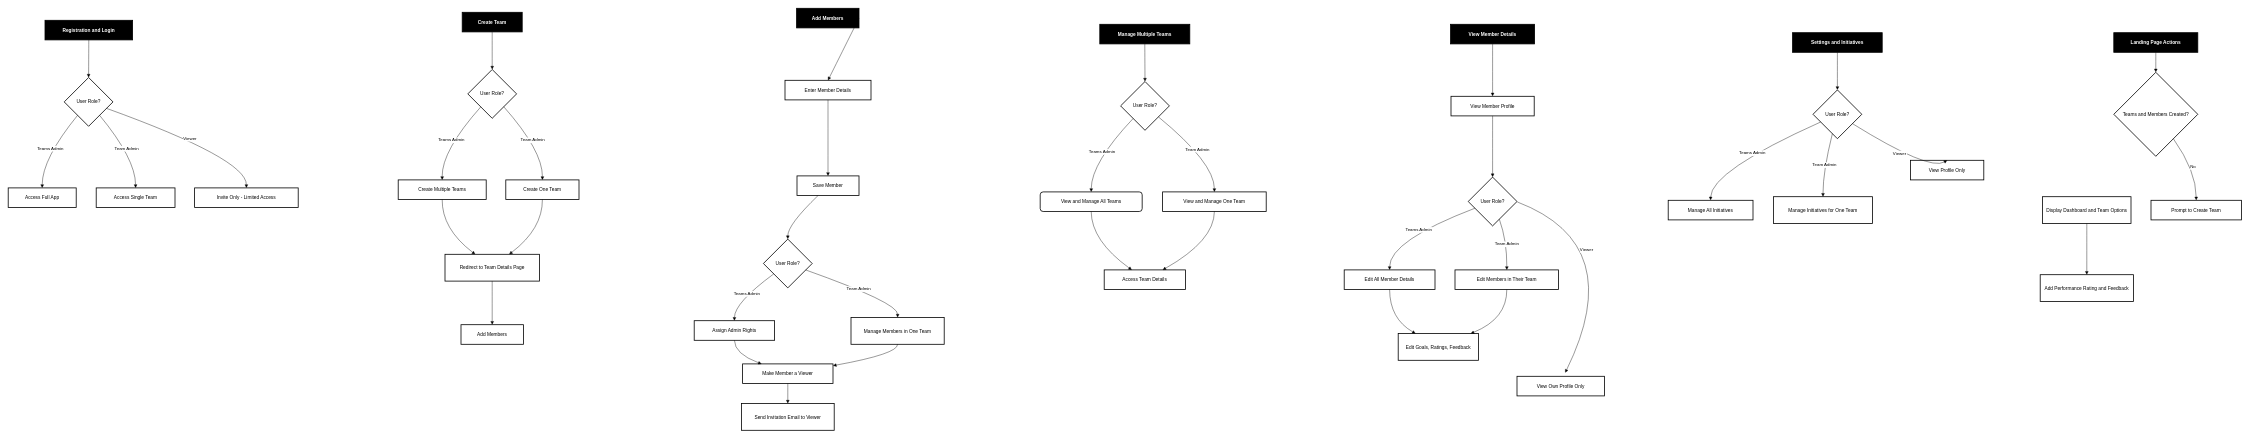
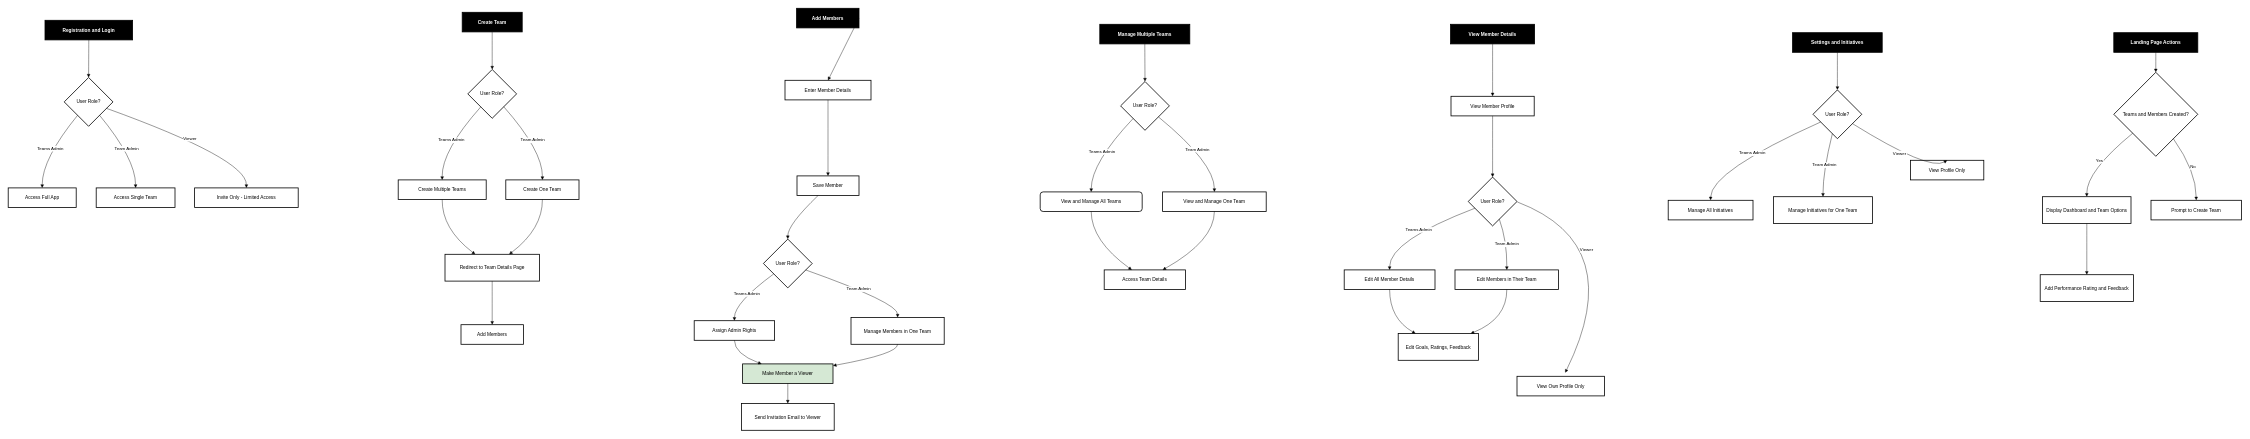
none -> (2087, 192)
(788, 374) -> (788, 374)
